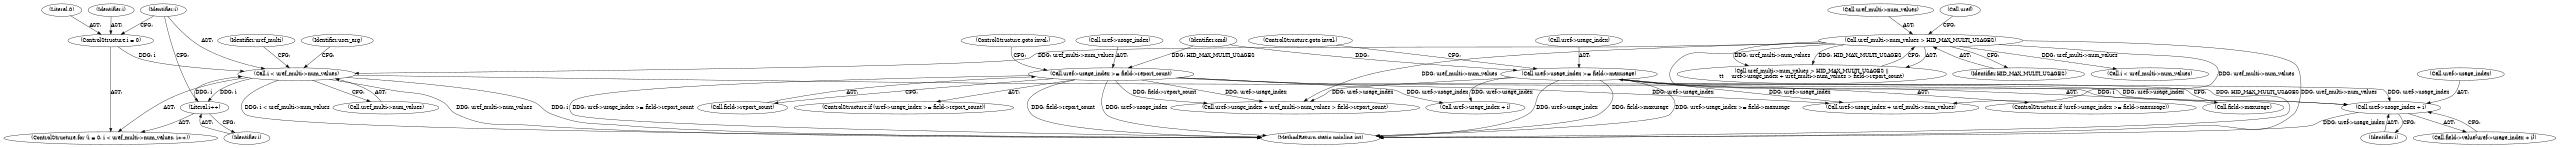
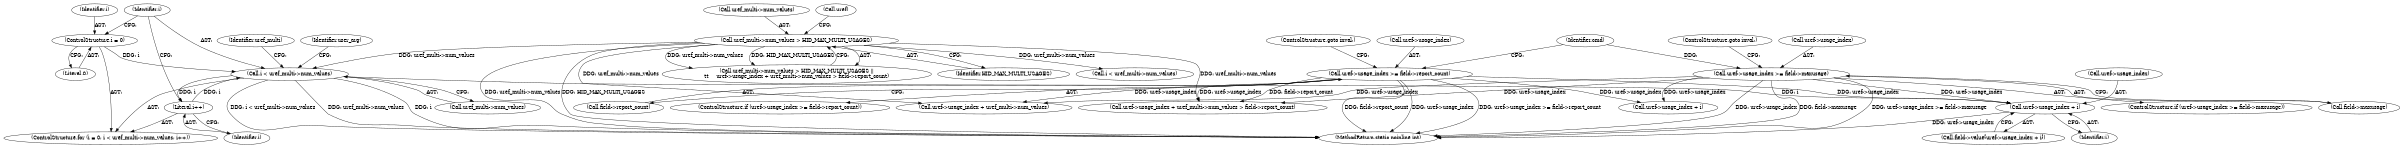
none -> (70, 54)
(1213, 56) -> (1518, 56)
